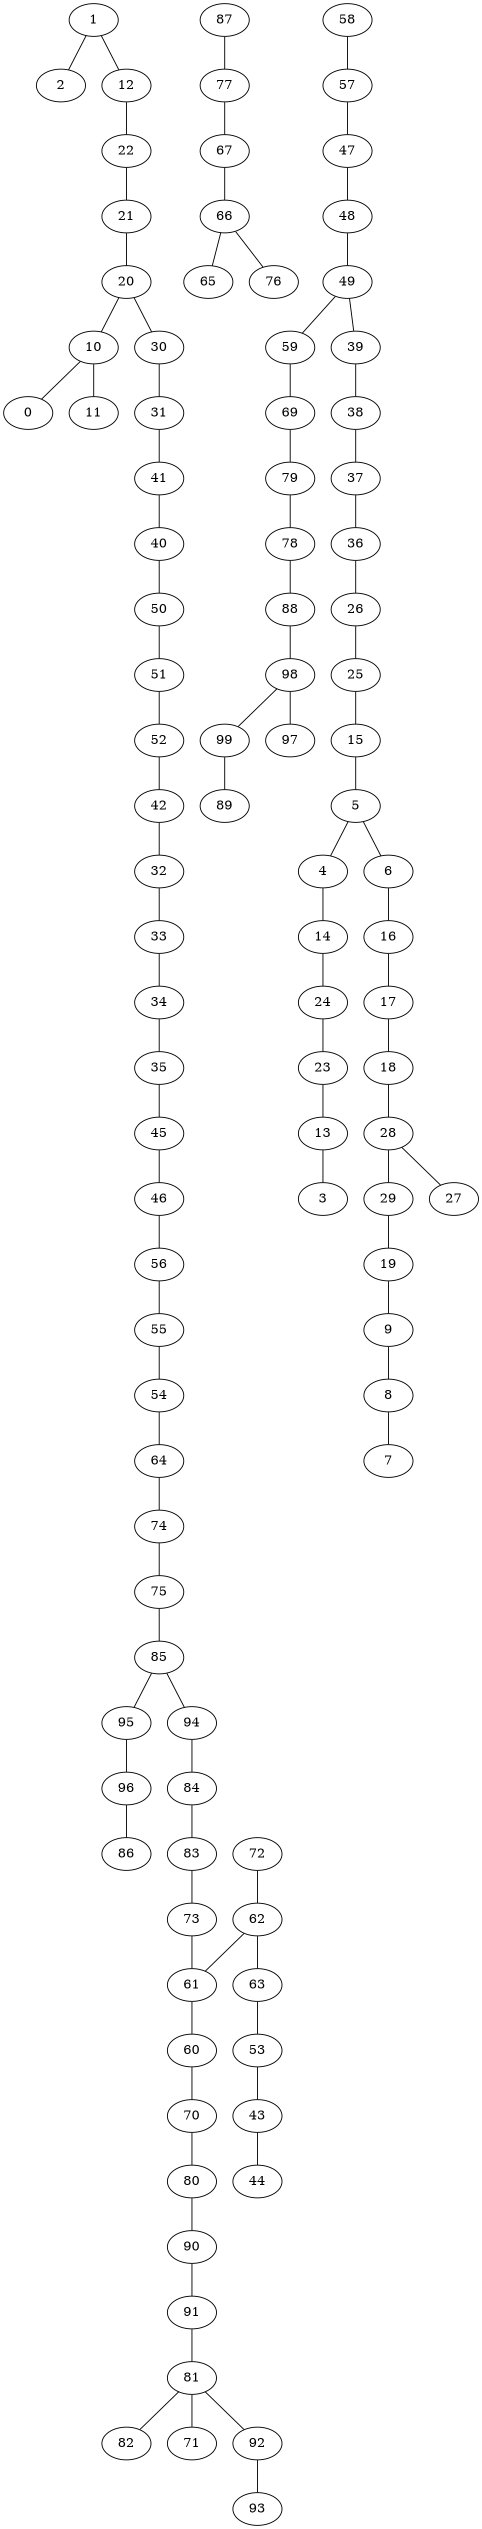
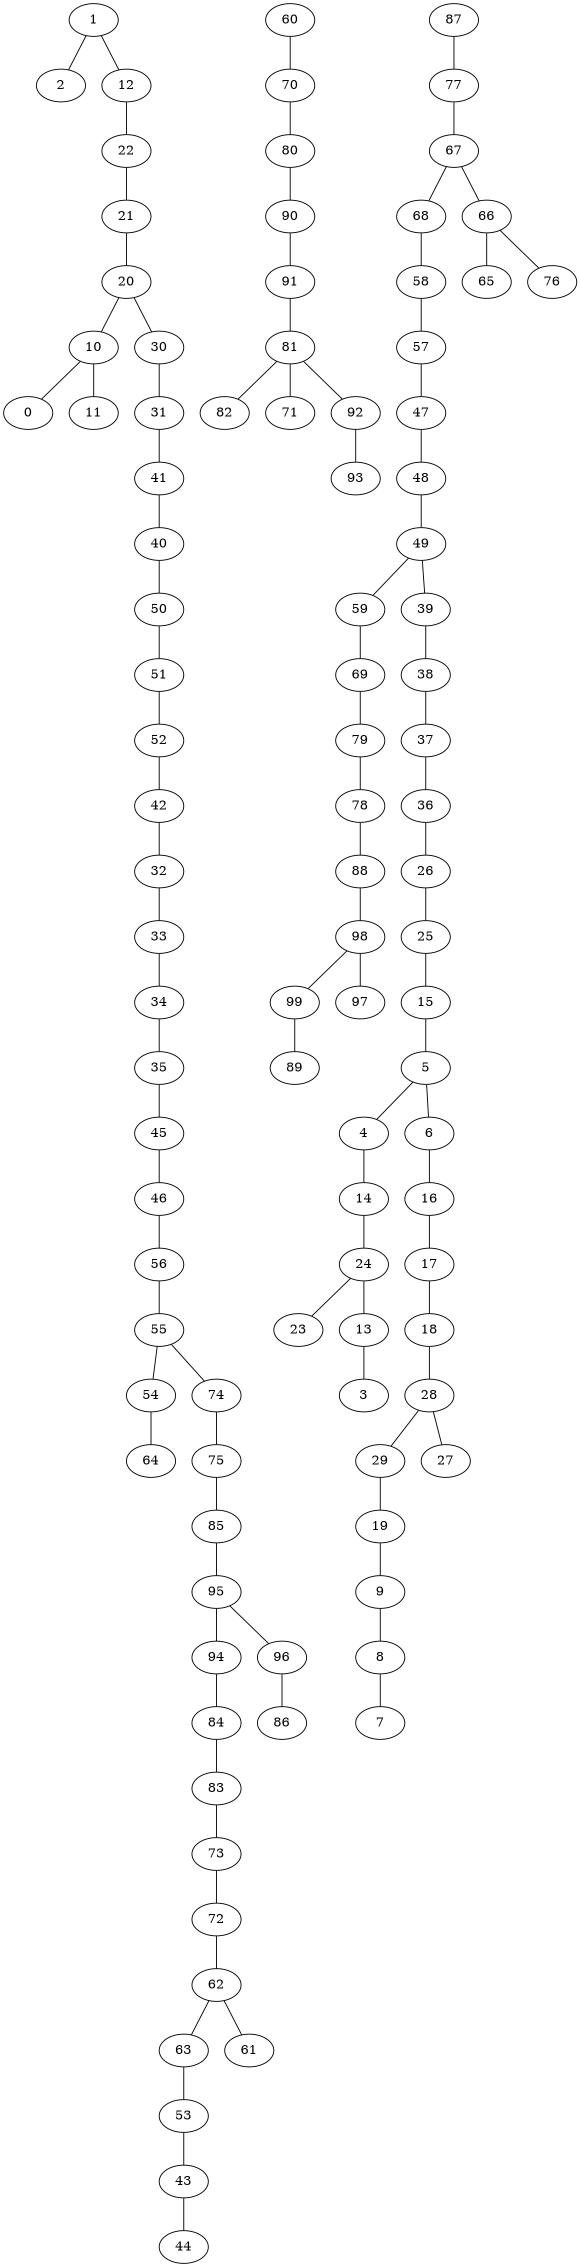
none -> (421, 217)
(323, 1101) -> (364, 1297)
(159, 1494) -> (188, 1363)
(176, 1690) -> (217, 1625)
(192, 1952) -> (217, 1887)
(192, 2018) -> none
